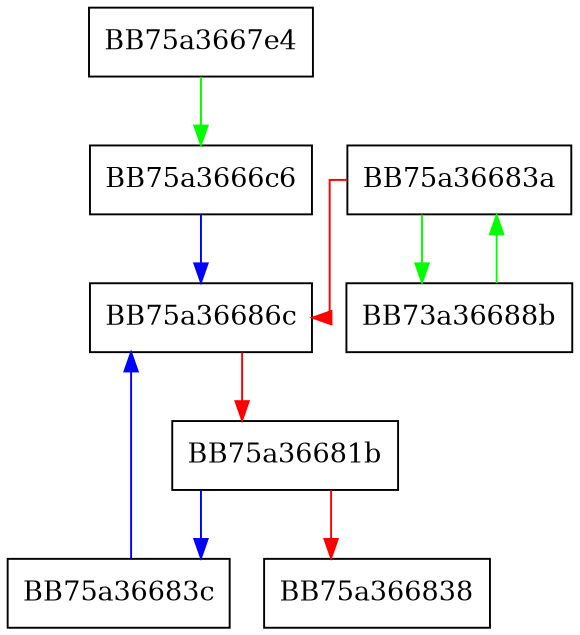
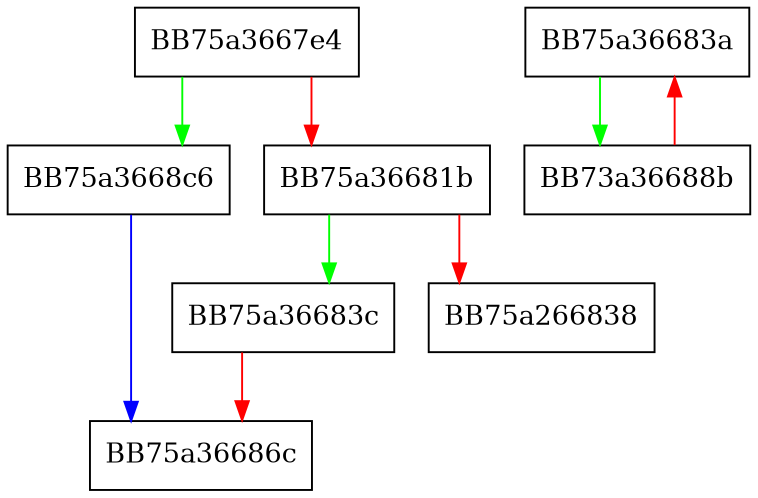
(201, 180) -> (119, 180)
(330, 241) -> none
(497, 259) -> (675, 121)
(242, 377) -> (311, 101)
(131, 465) -> (242, 377)
(201, 515) -> (329, 239)
(377, 593) -> (542, 318)
